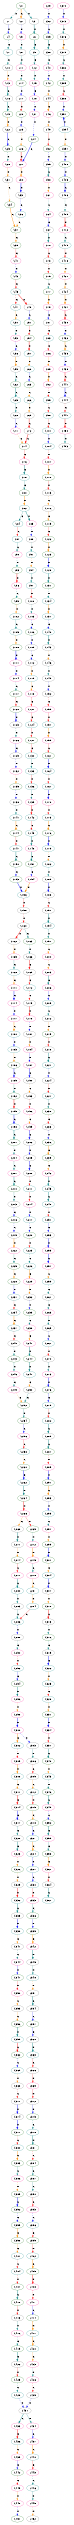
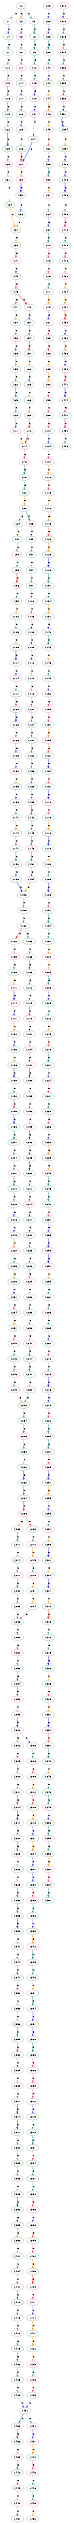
(64, 123) -> (62, 121)
